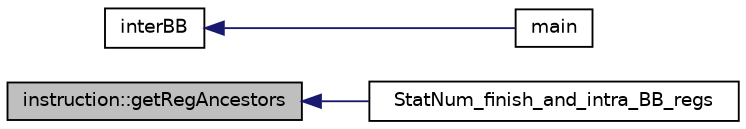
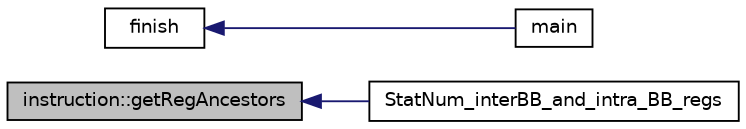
(155, 28) -> (155, 28)
(554, 101) -> (554, 101)
